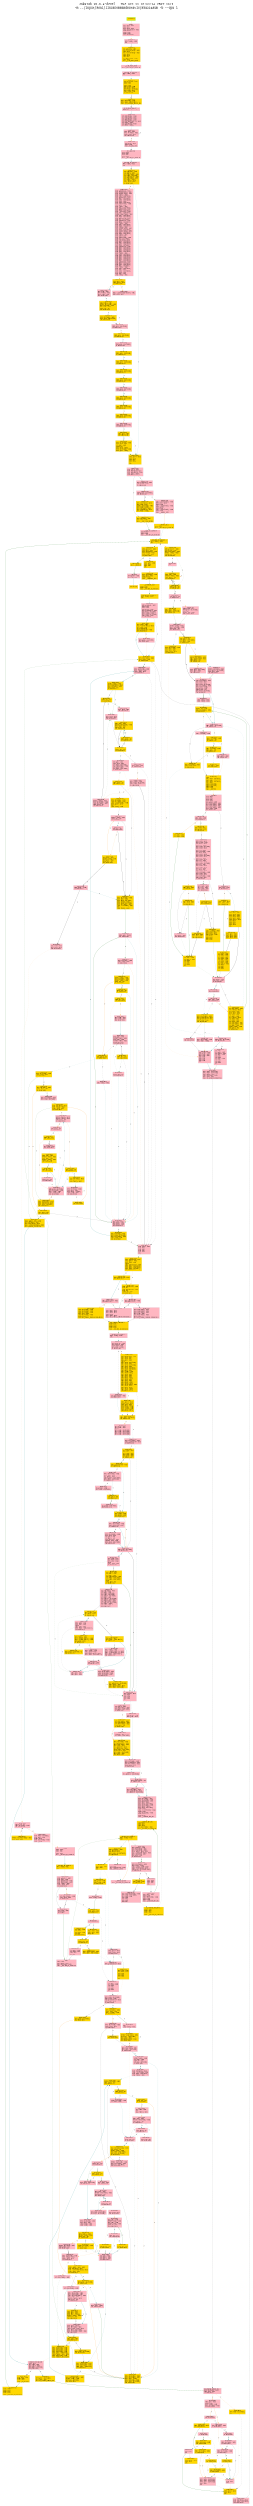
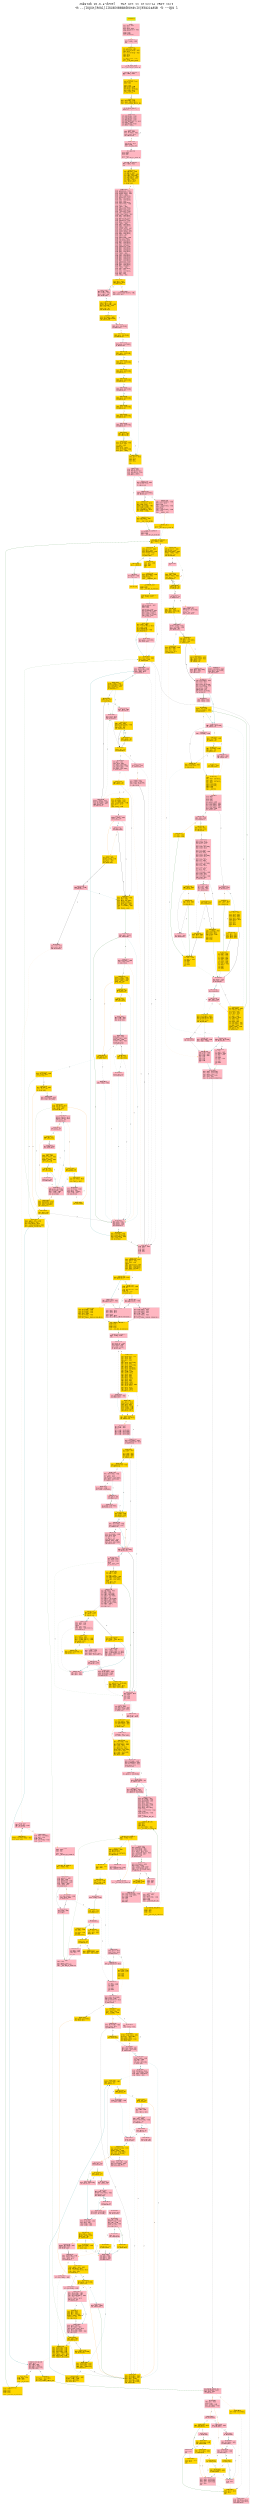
(113, 1497) -> (113, 1497)
